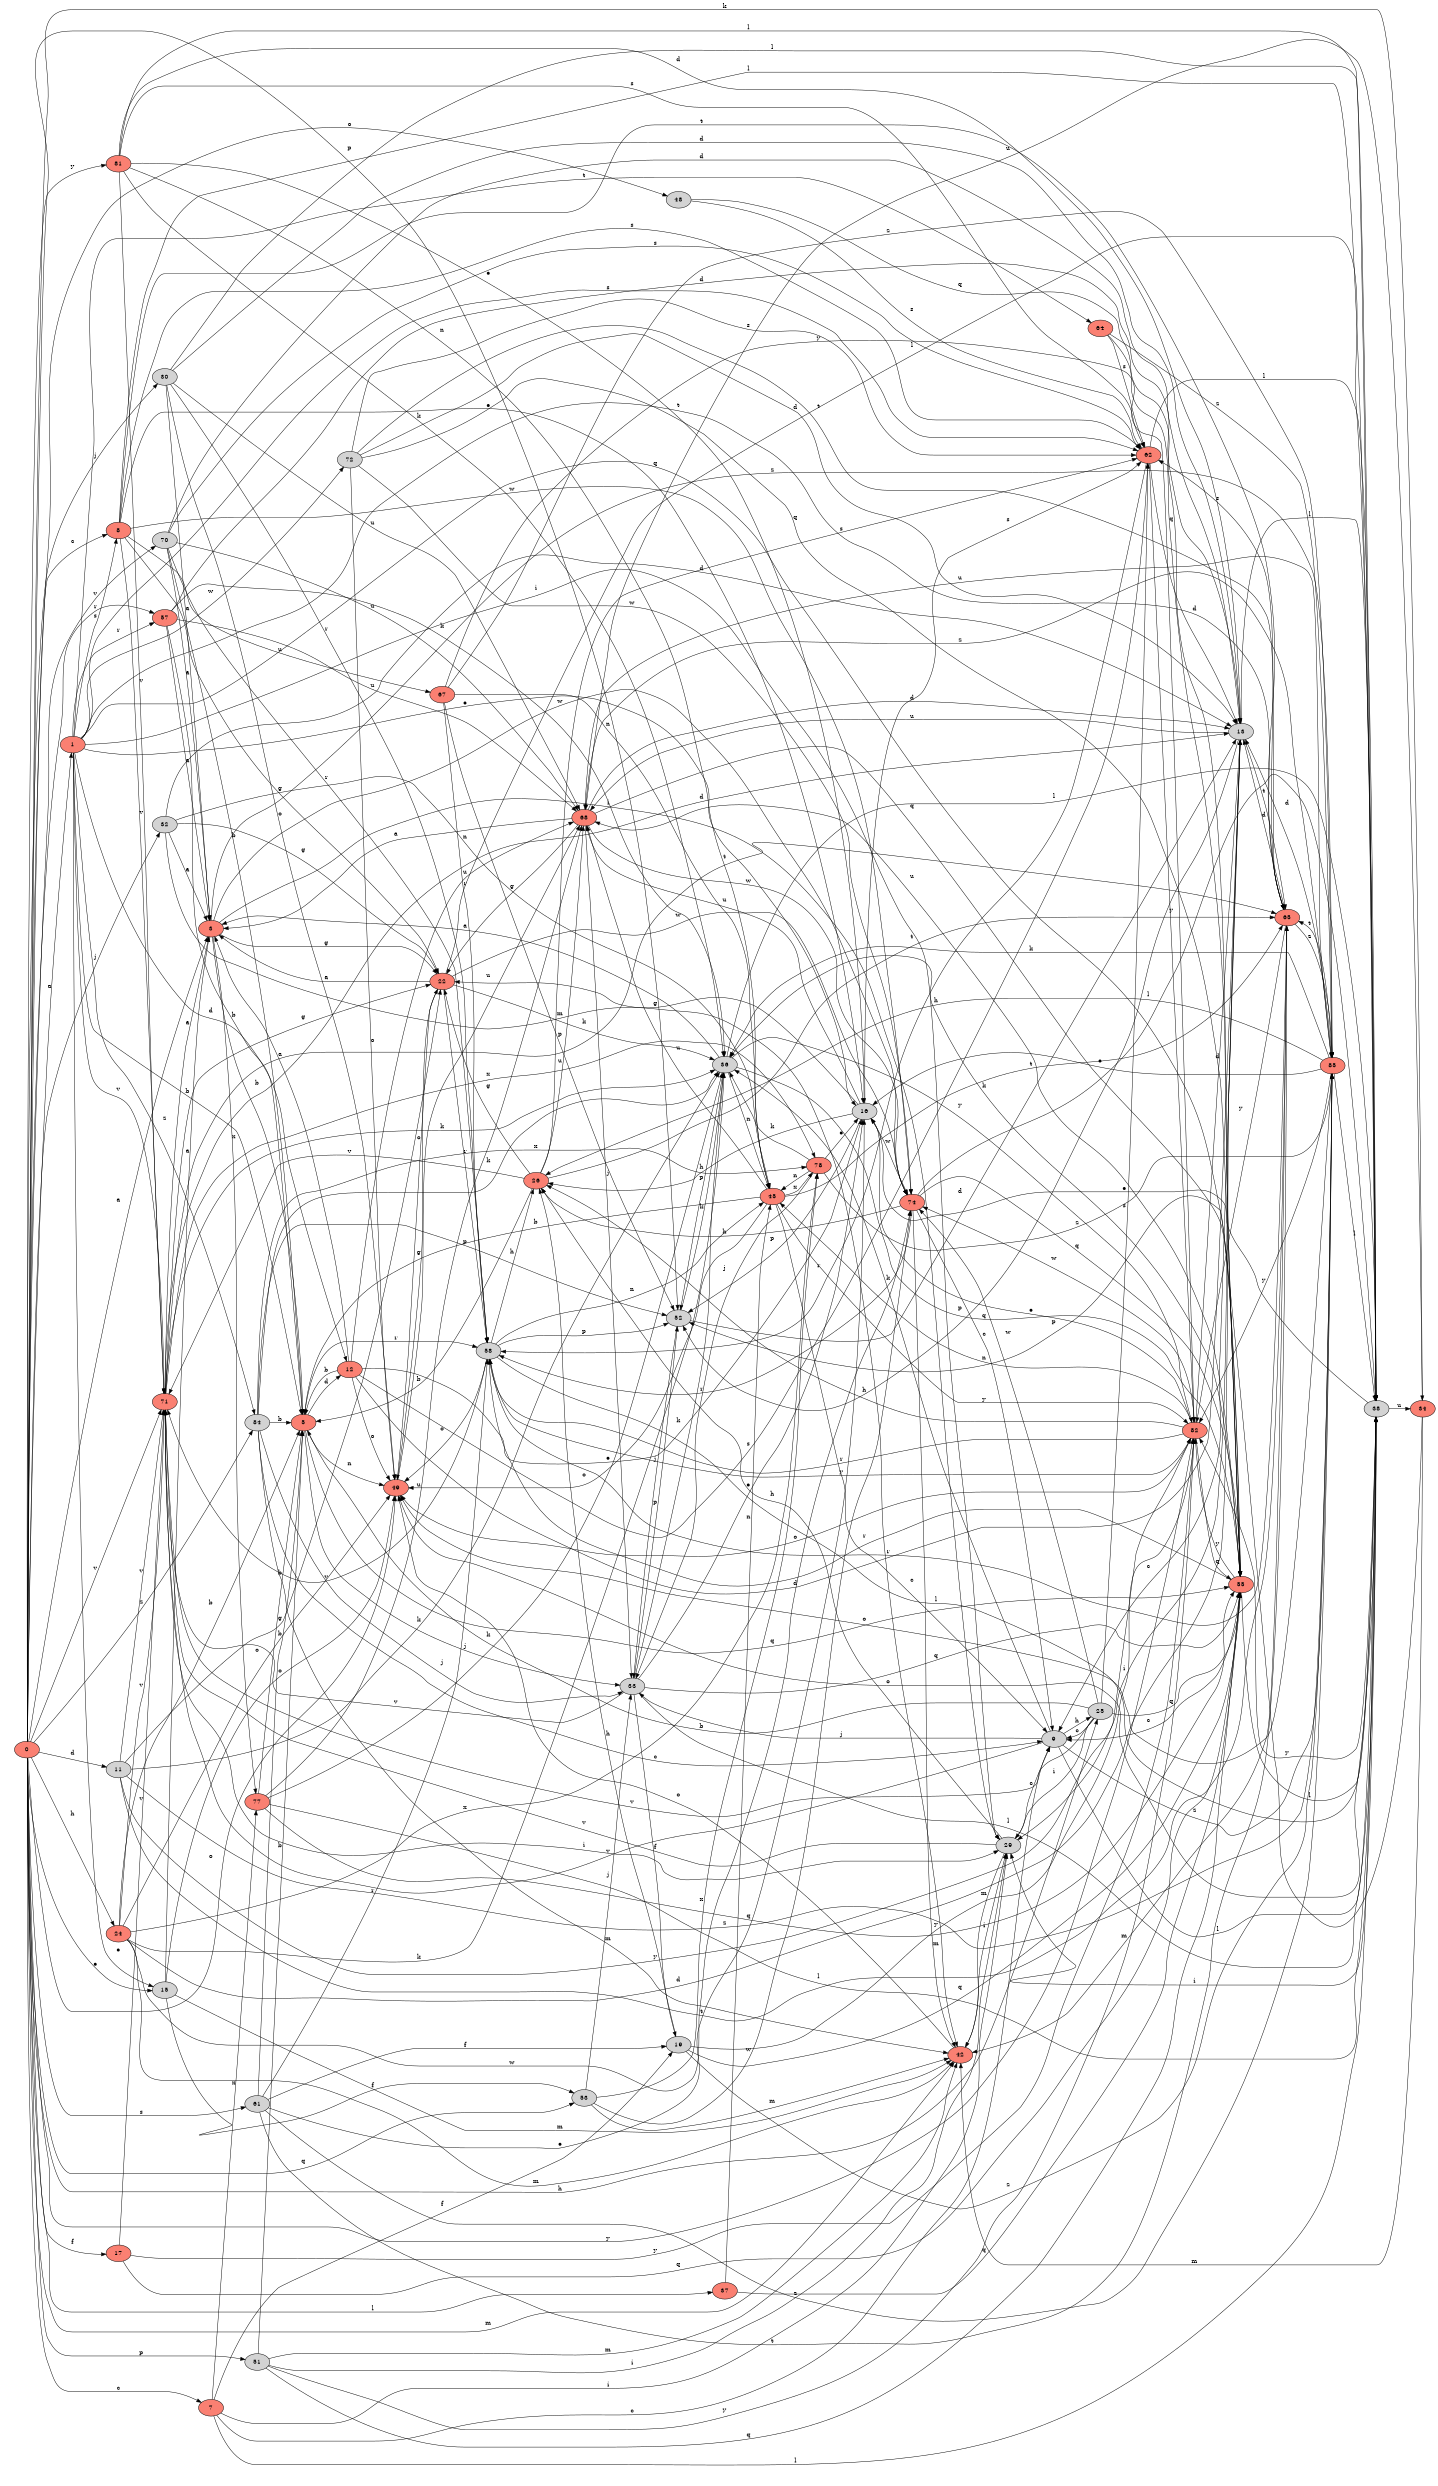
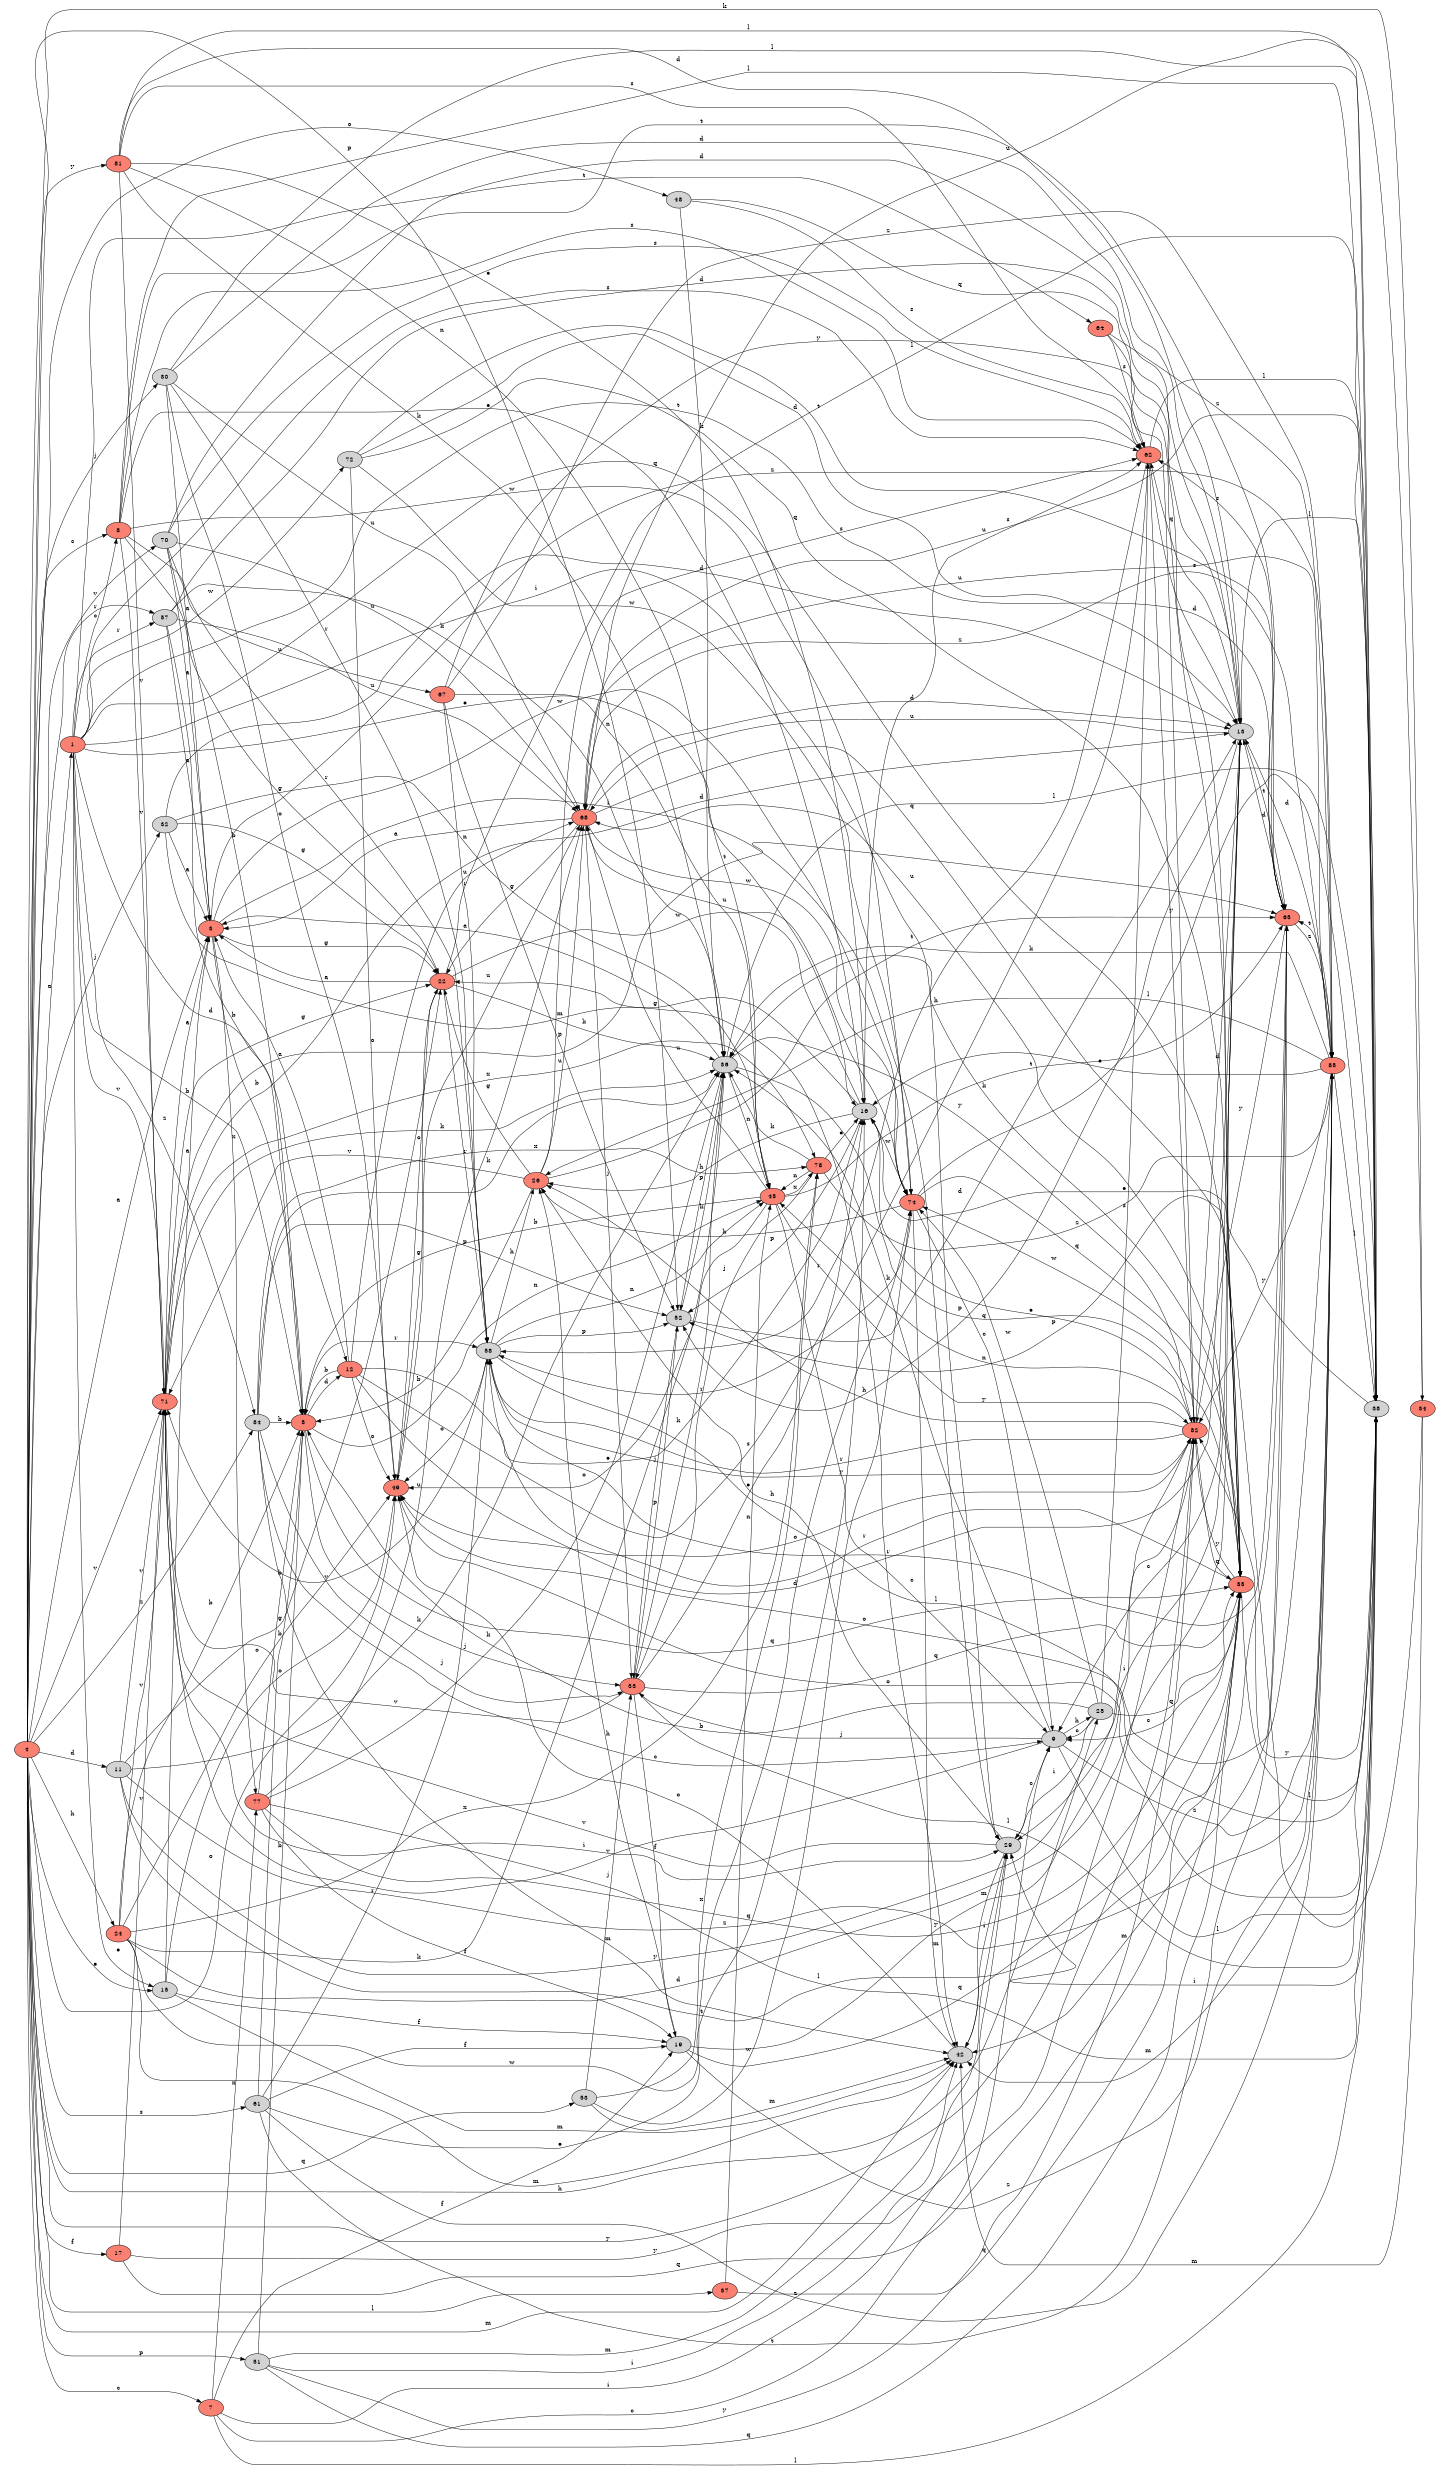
(735, 326) -> (1201, 593)
(96, 616) -> (96, 616)
(165, 618) -> (165, 618)
none -> (708, 630)
(1397, 1409) -> (1356, 482)
(338, 1467) -> (514, 1308)
(632, 1686) -> (632, 1686)
(27, 1750) -> (27, 1750)
(528, 1786) -> none
none -> (1311, 1812)
none -> (448, 1949)
(960, 2055) -> (960, 2055)
(284, 2122) -> (418, 2026)
